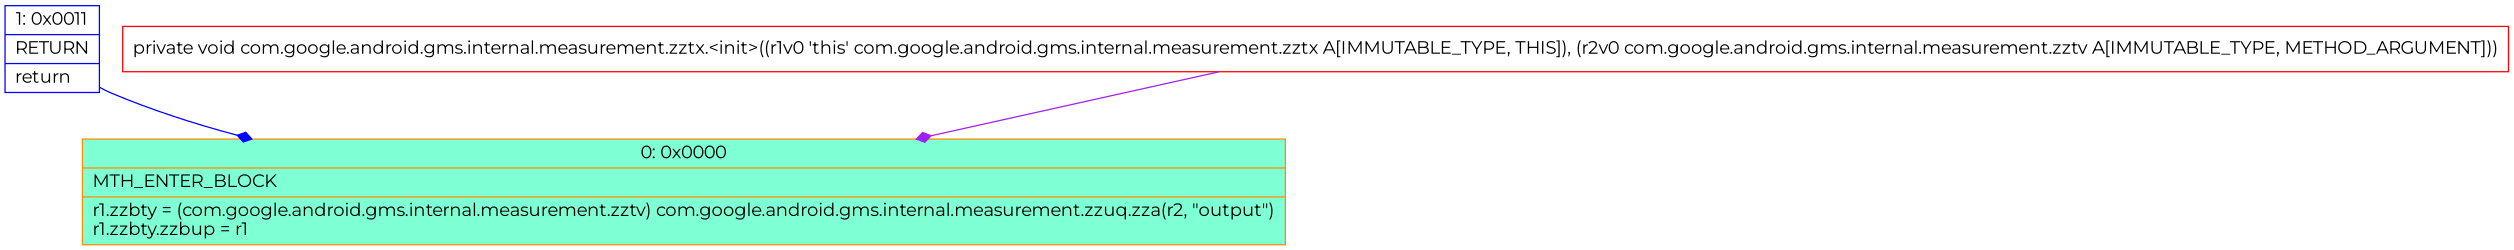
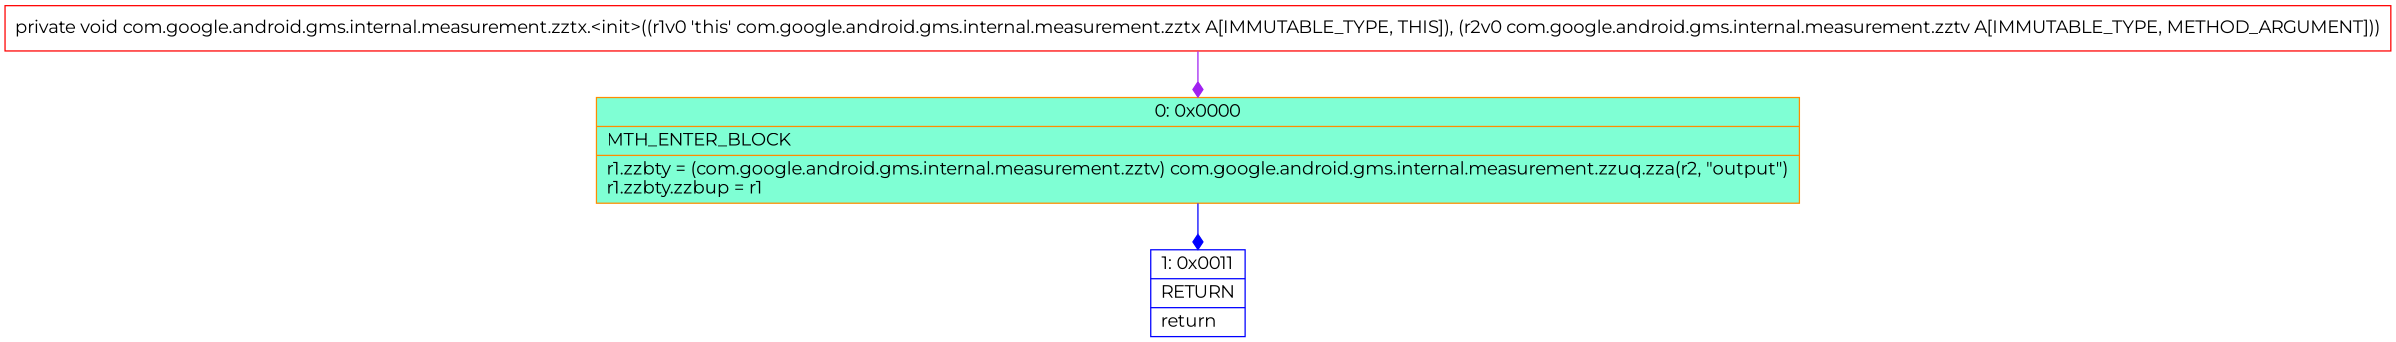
(167, 114) -> (1198, 219)
